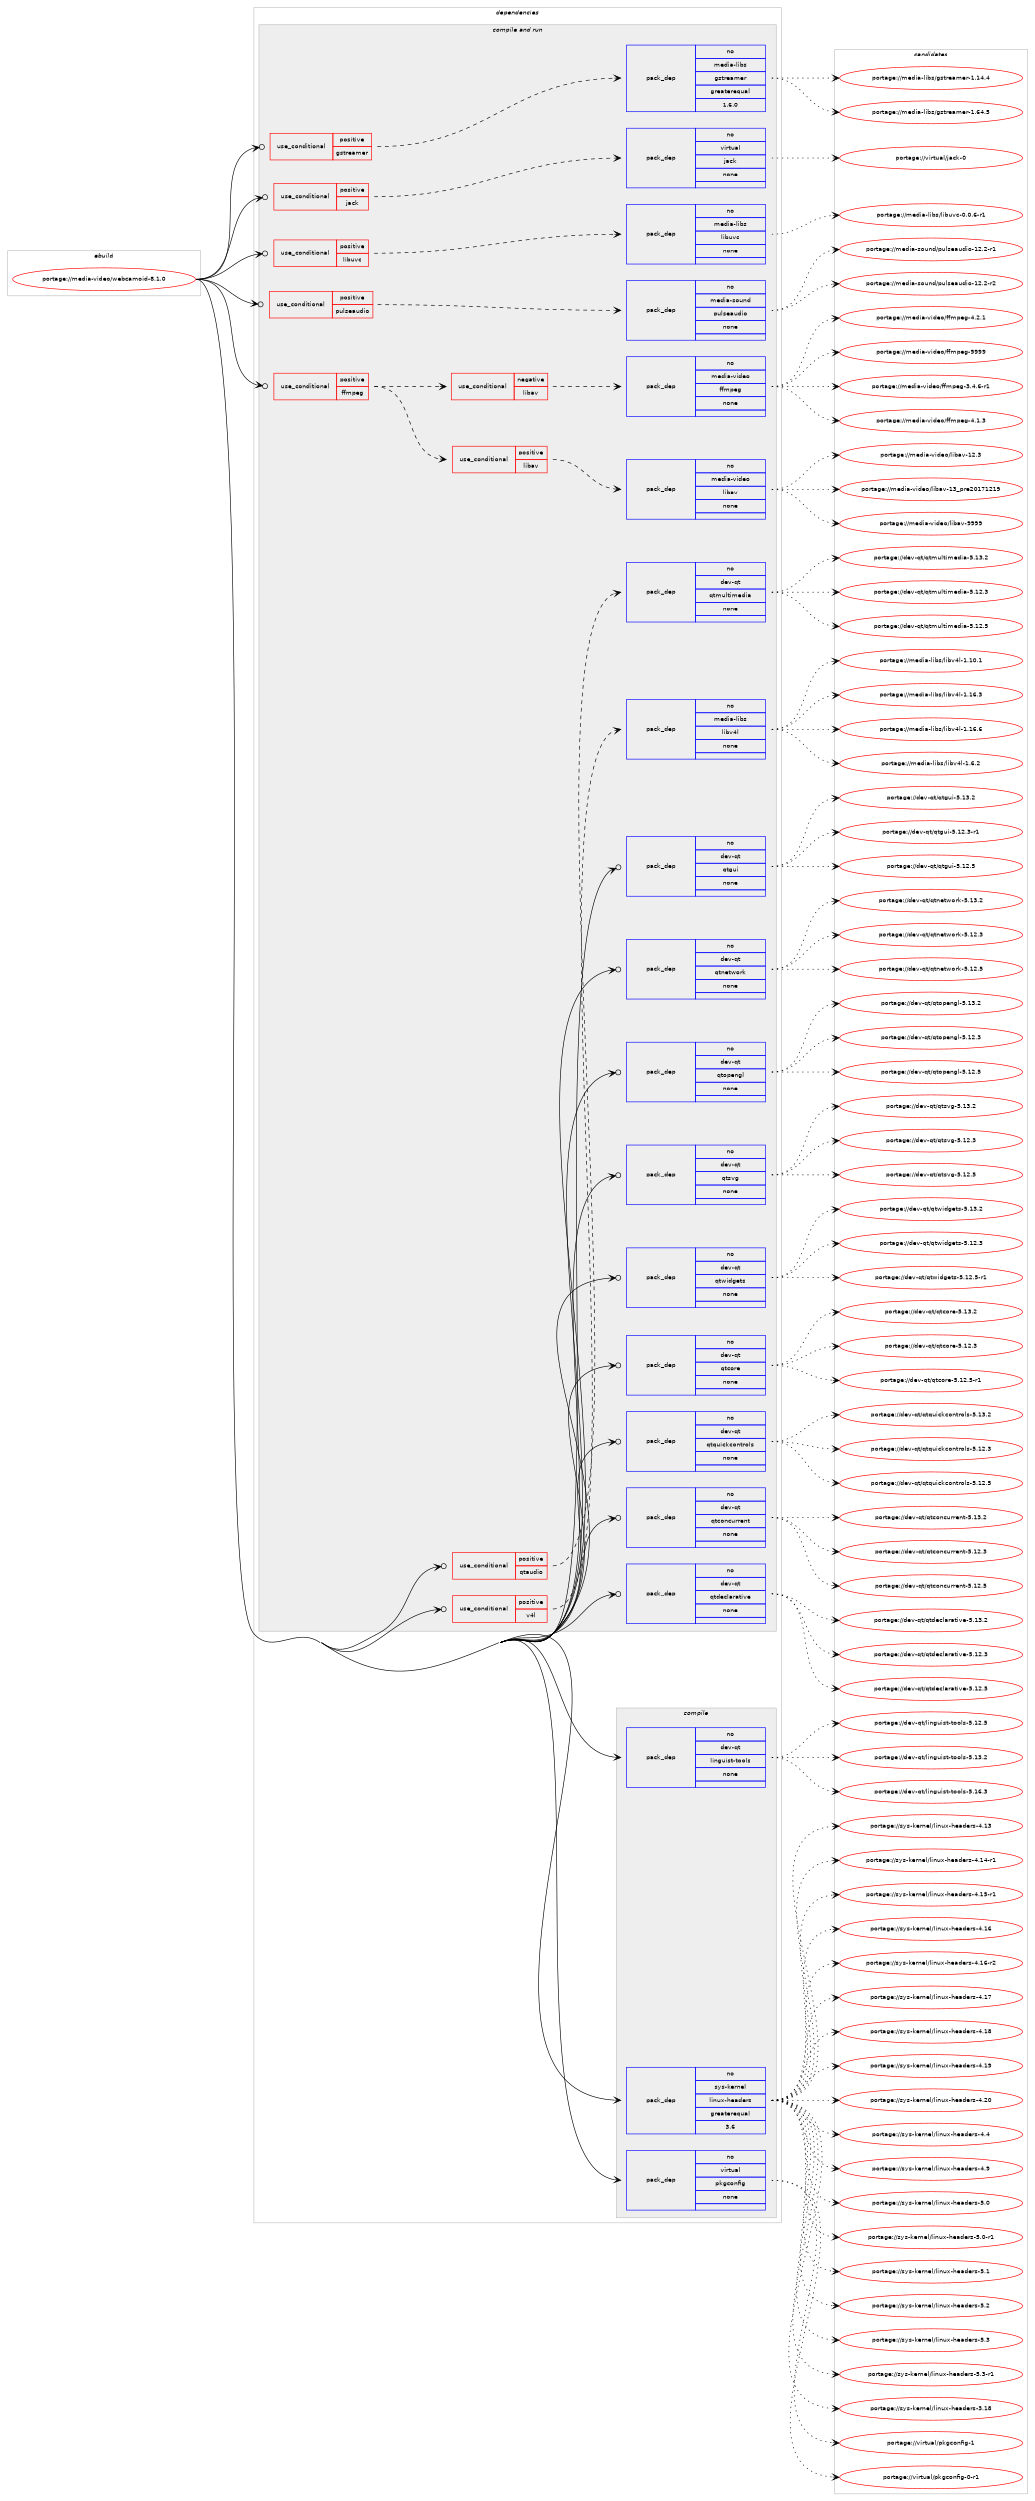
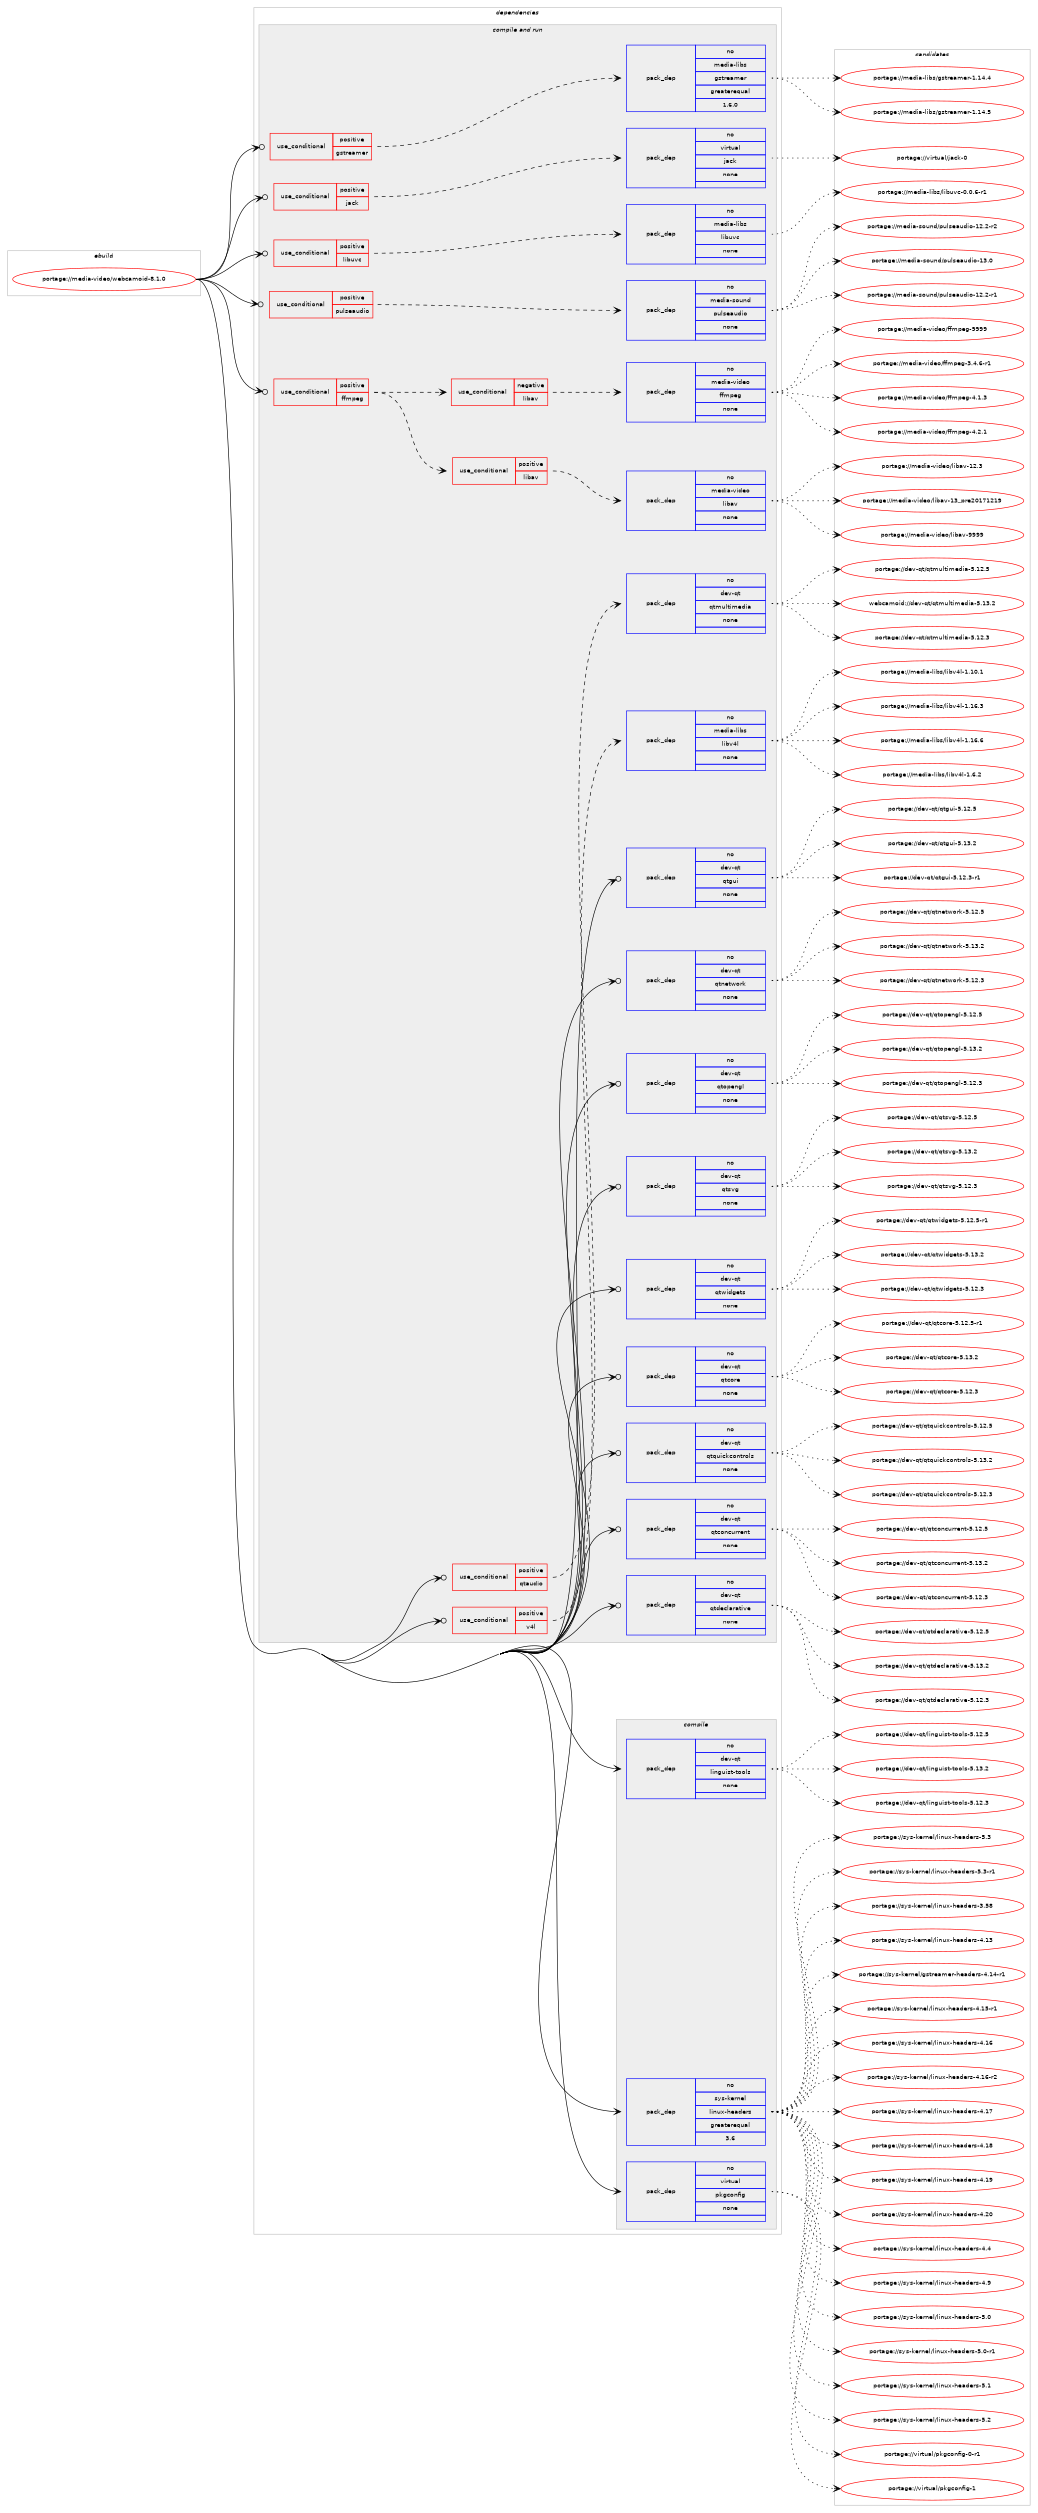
(931, 112) -> (932, 112)
none -> (932, 261)
(931, 558) -> (932, 604)
(931, 1792) -> (932, 1803)
(931, 1860) -> (932, 1975)
(931, 2409) -> (932, 1906)
